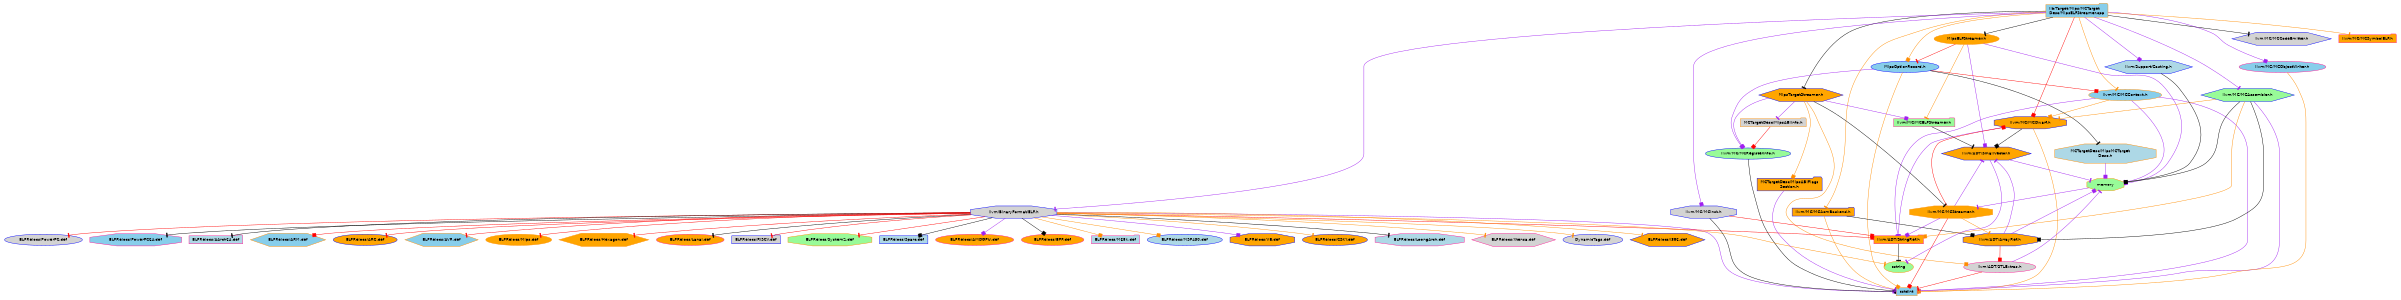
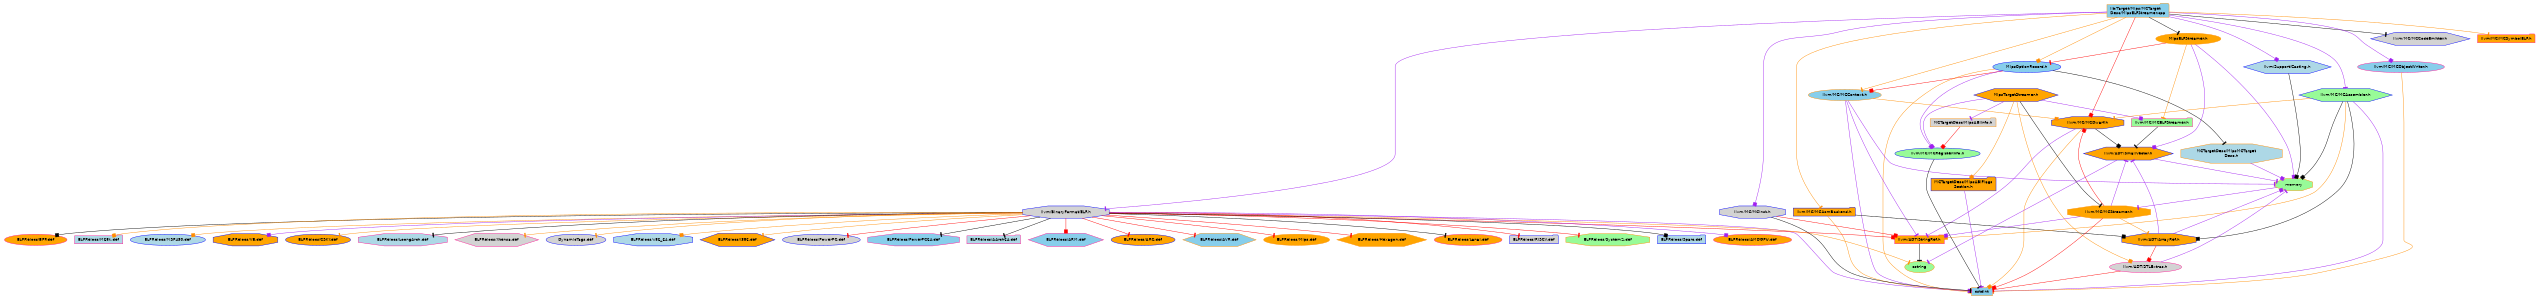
(1858, 29) -> none
(288, 240) -> (1066, 240)
none -> (653, 240)
